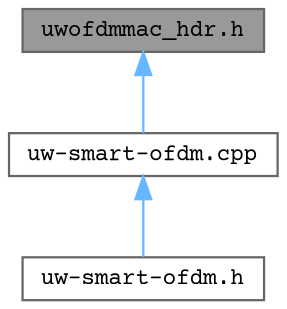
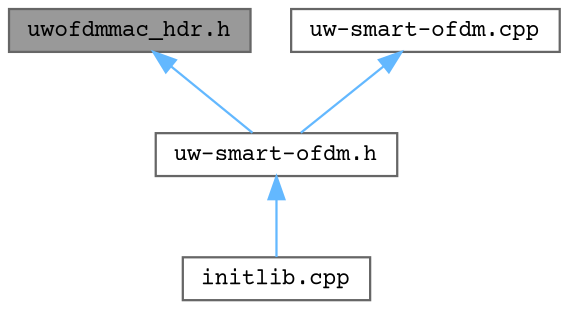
(143, 104) -> (212, 100)
none -> (276, 279)
